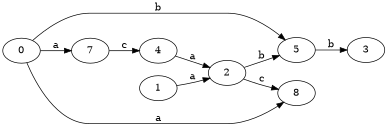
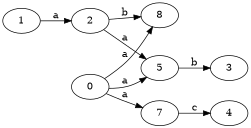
(158, 8) -> (125, 81)
(262, 56) -> (125, 38)
(189, 61) -> none
(262, 79) -> (125, 13)
